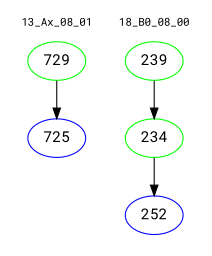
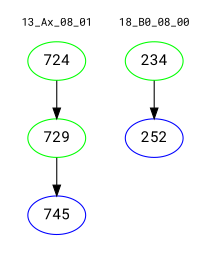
none -> (57, 61)
(154, 61) -> none
(57, 138) -> (57, 215)
